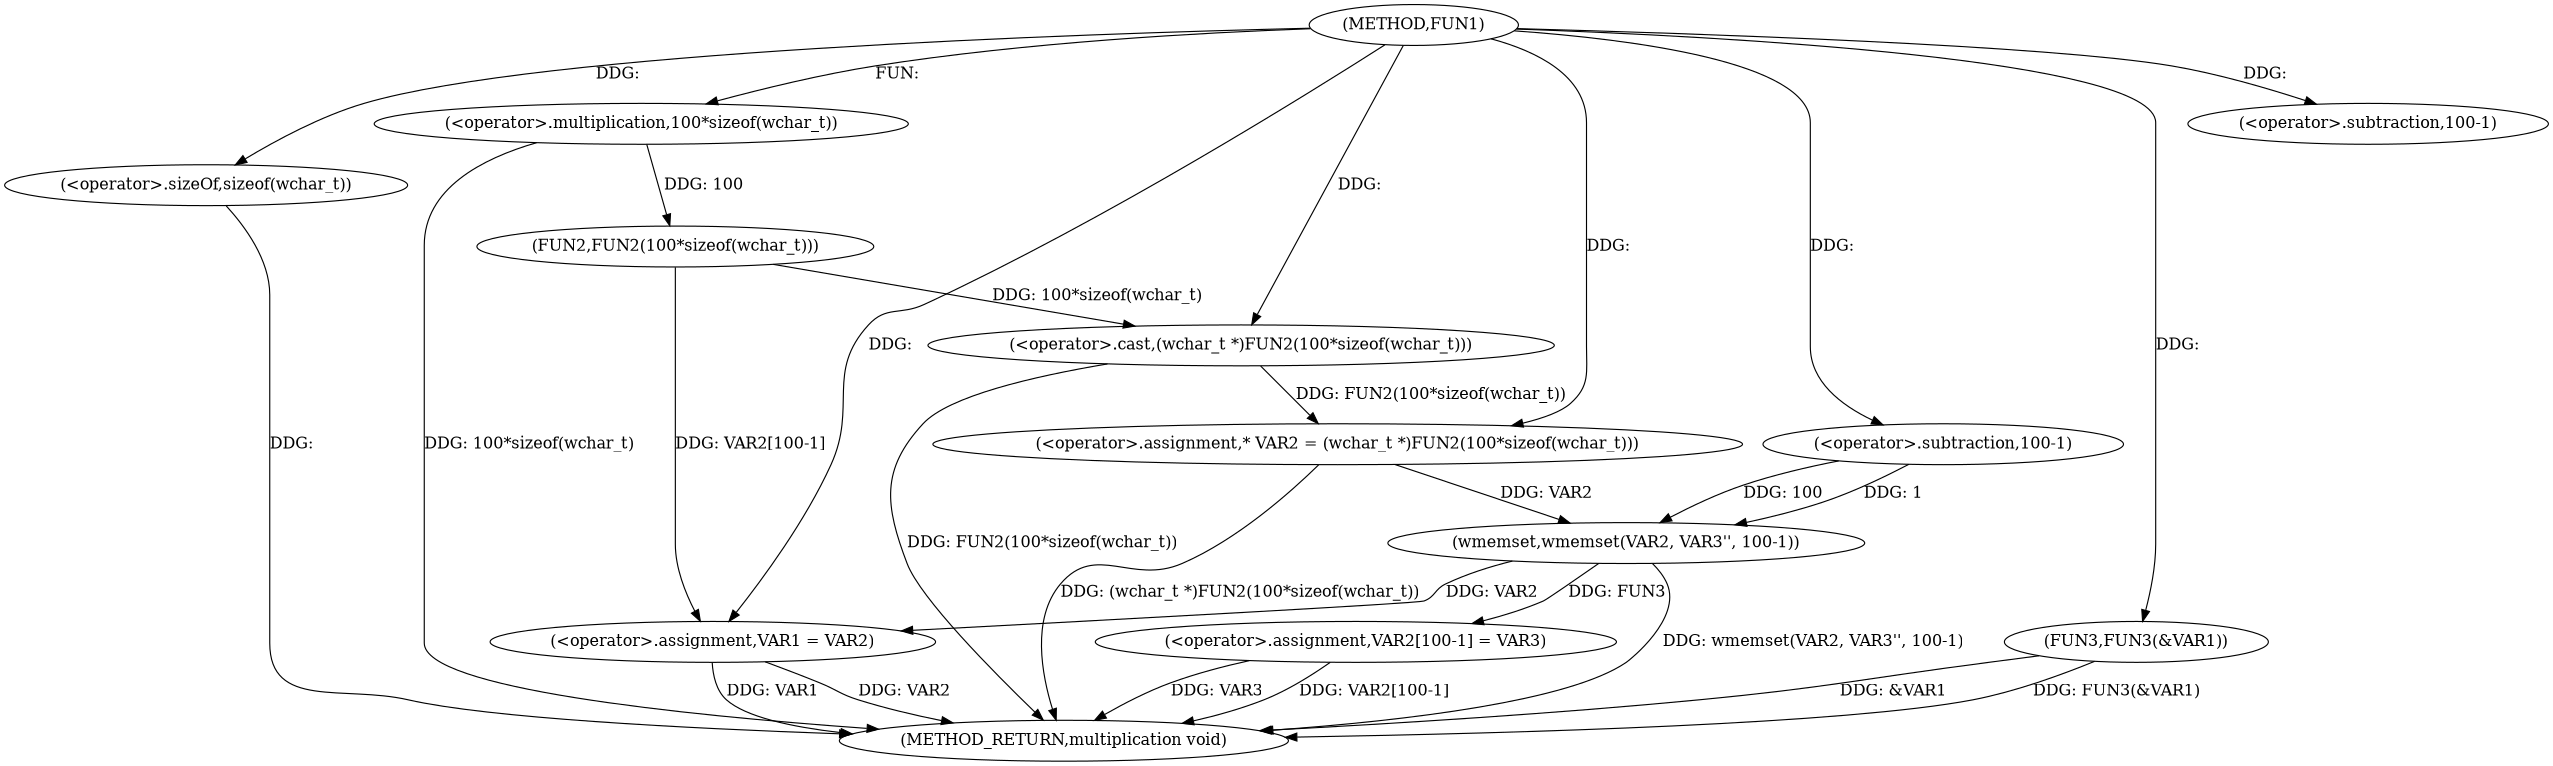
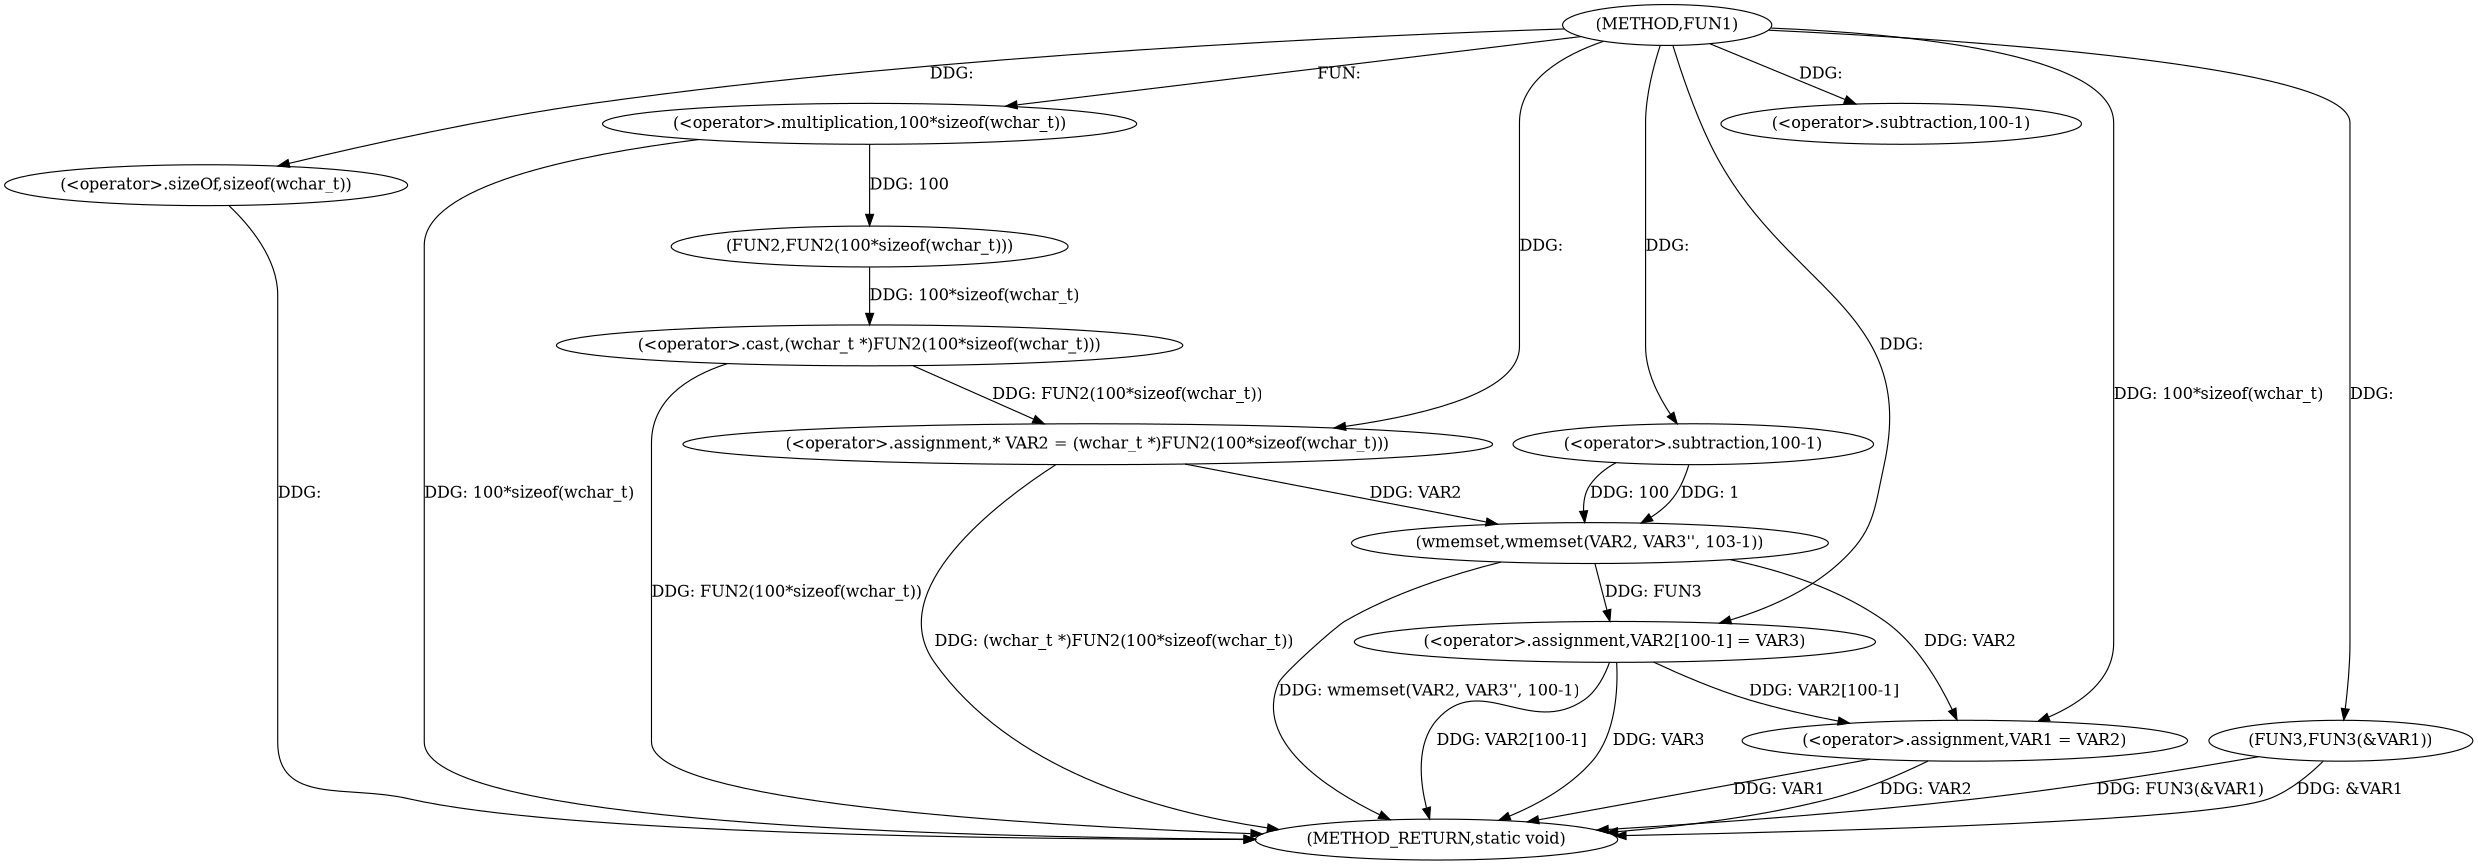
(1330, 180) -> (1868, 343)
(893, 345) -> (2219, 395)
(675, 441) -> (1744, 698)
(1626, 543) -> (1590, 543)
(1064, 741) -> (1436, 840)
